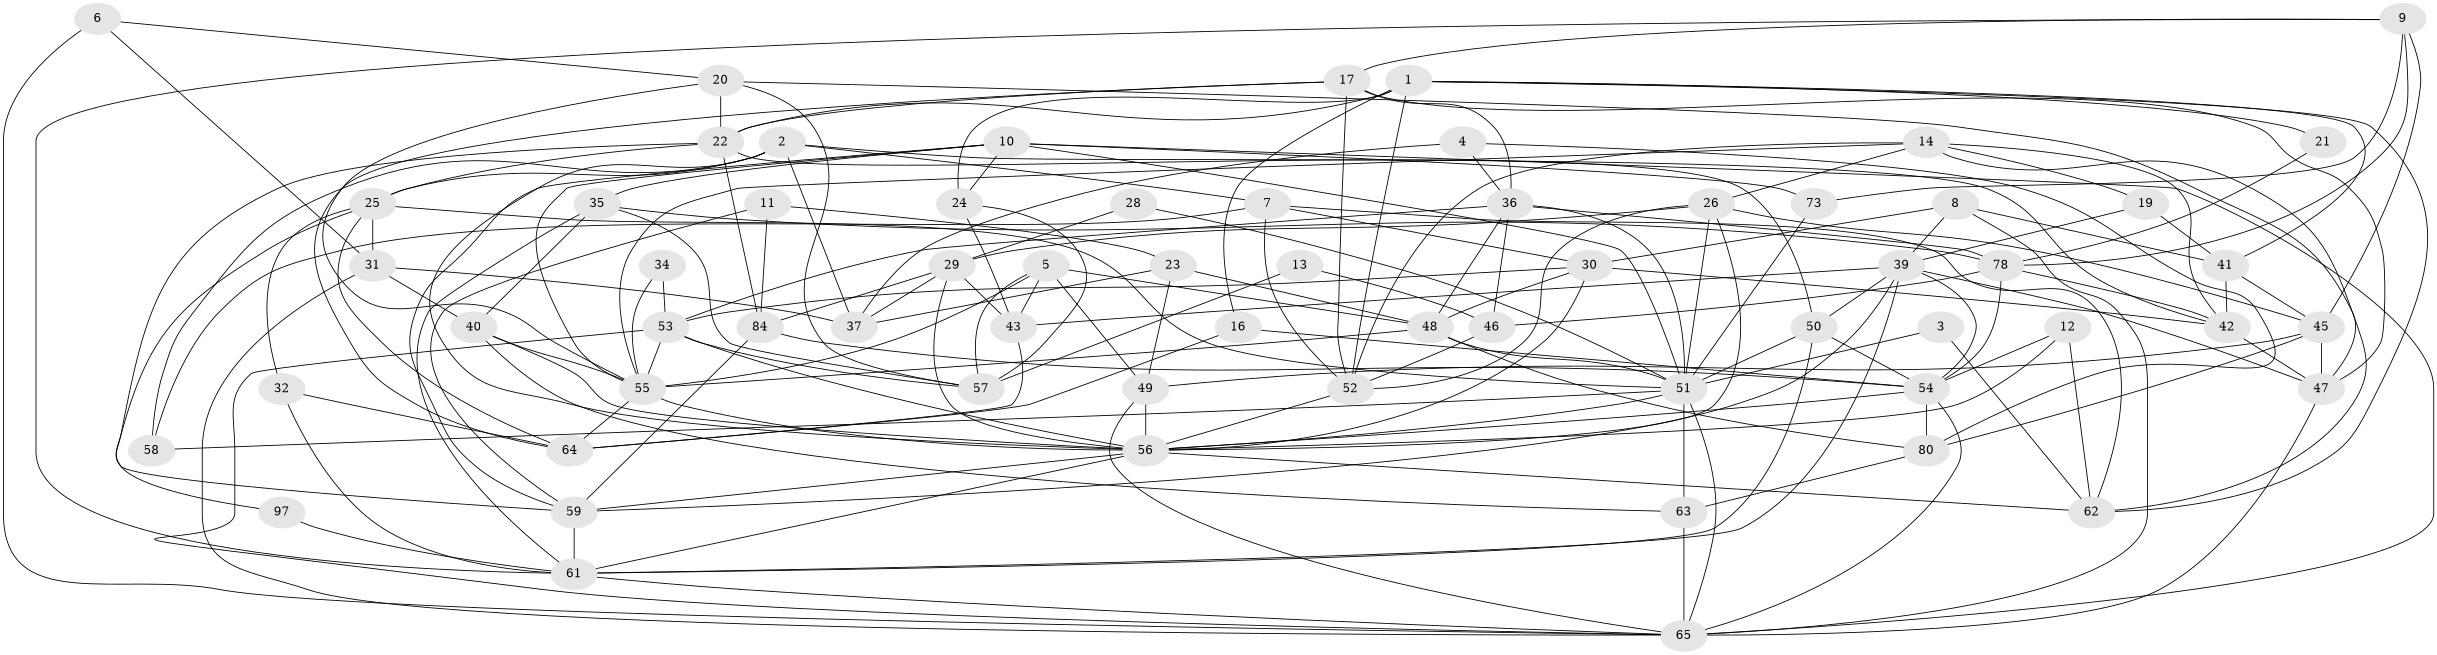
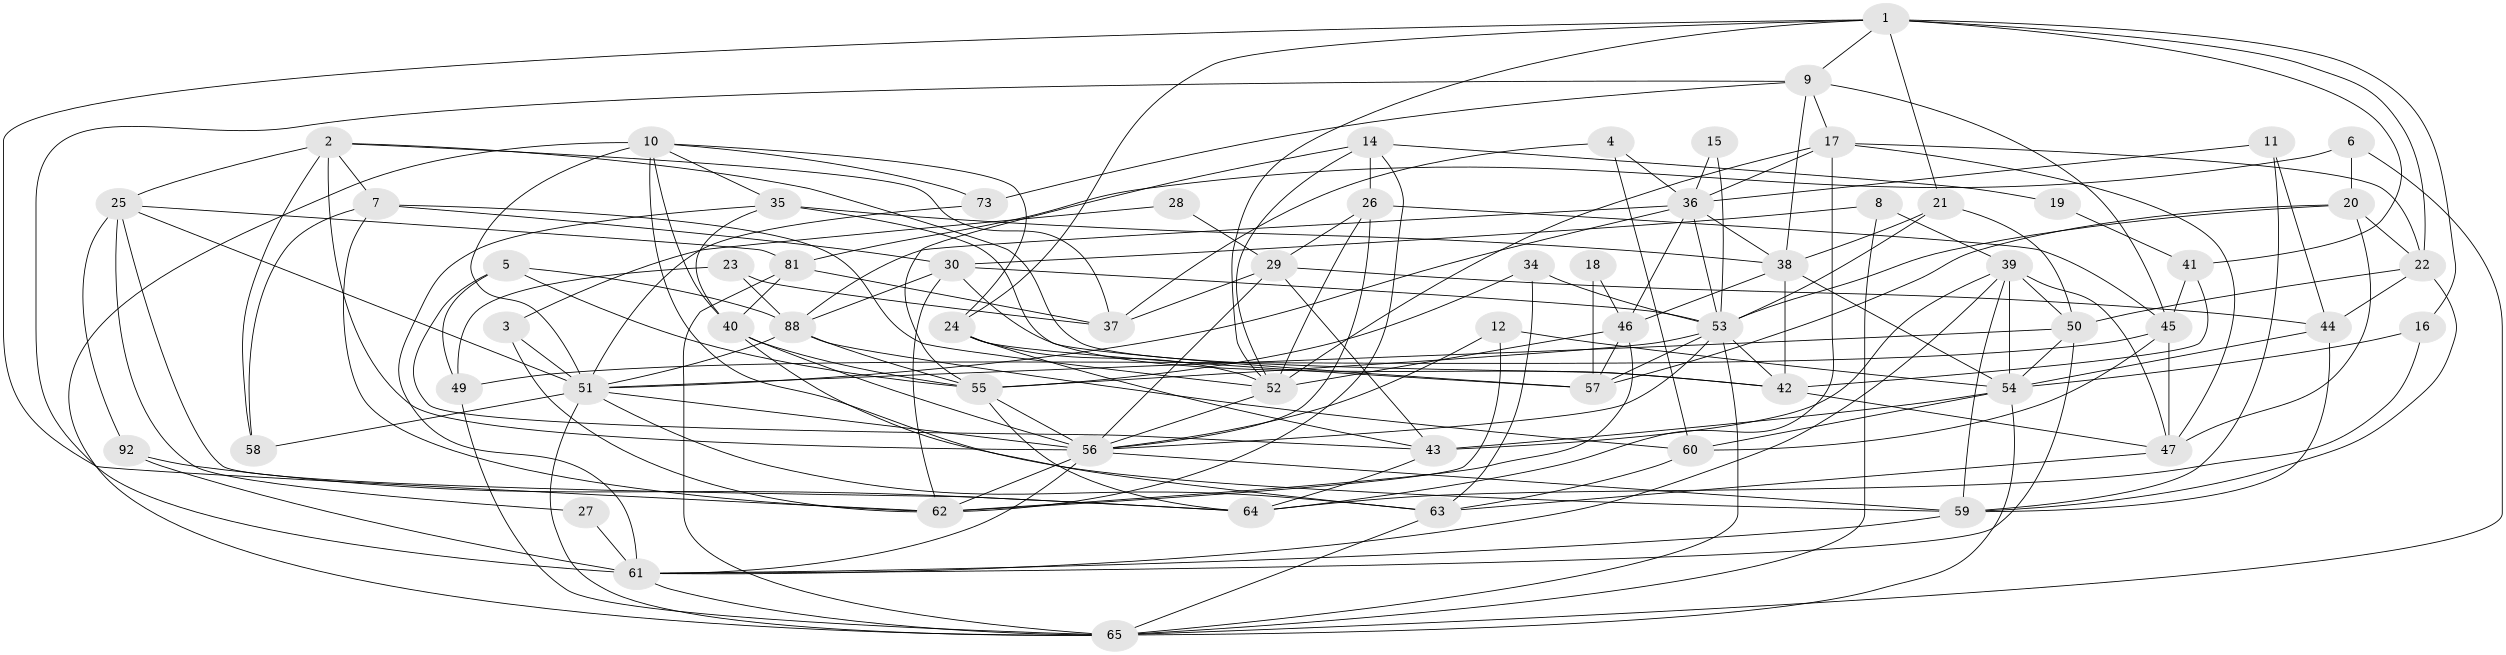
none -> (1847, 50)
none -> (1715, 142)
(551, 160) -> none
(2133, 168) -> (1750, 356)
(358, 175) -> (1954, 250)
(562, 193) -> (674, 237)
(919, 219) -> (1981, 173)
(2023, 235) -> none
(2090, 235) -> none
none -> (2033, 244)
(373, 266) -> (793, 266)
(1300, 266) -> (1593, 266)
(2001, 266) -> (1785, 266)
(1392, 267) -> (833, 237)
none -> (1839, 268)
(1698, 297) -> none
(982, 314) -> (1610, 357)
(760, 327) -> (2328, 327)
(1430, 327) -> (793, 327)
none -> (1113, 358)
(282, 389) -> (127, 451)
none -> (1519, 401)
(1401, 415) -> (915, 403)
(1146, 420) -> none
(1536, 423) -> (1815, 415)
(1926, 451) -> (1691, 451)
none -> (1501, 463)
(282, 512) -> (586, 512)
(2058, 616) -> (1803, 482)
